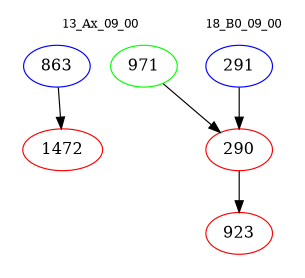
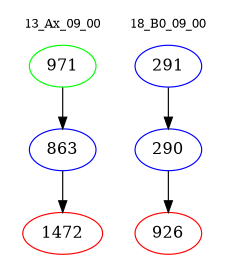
(179, 97) -> (63, 102)
(239, 150) -> (168, 150)
(239, 233) -> (168, 233)
